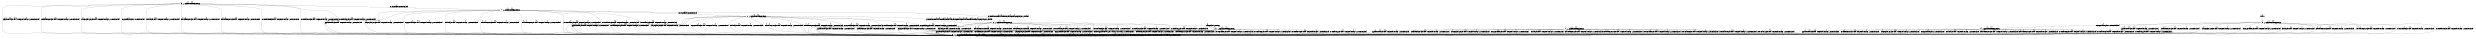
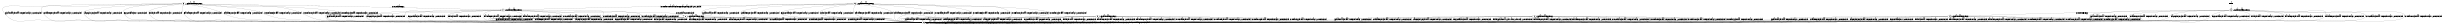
(399, 7) -> (398, 7)
(870, 17) -> none
(1105, 23) -> none
(2108, 26) -> (2082, 13)
